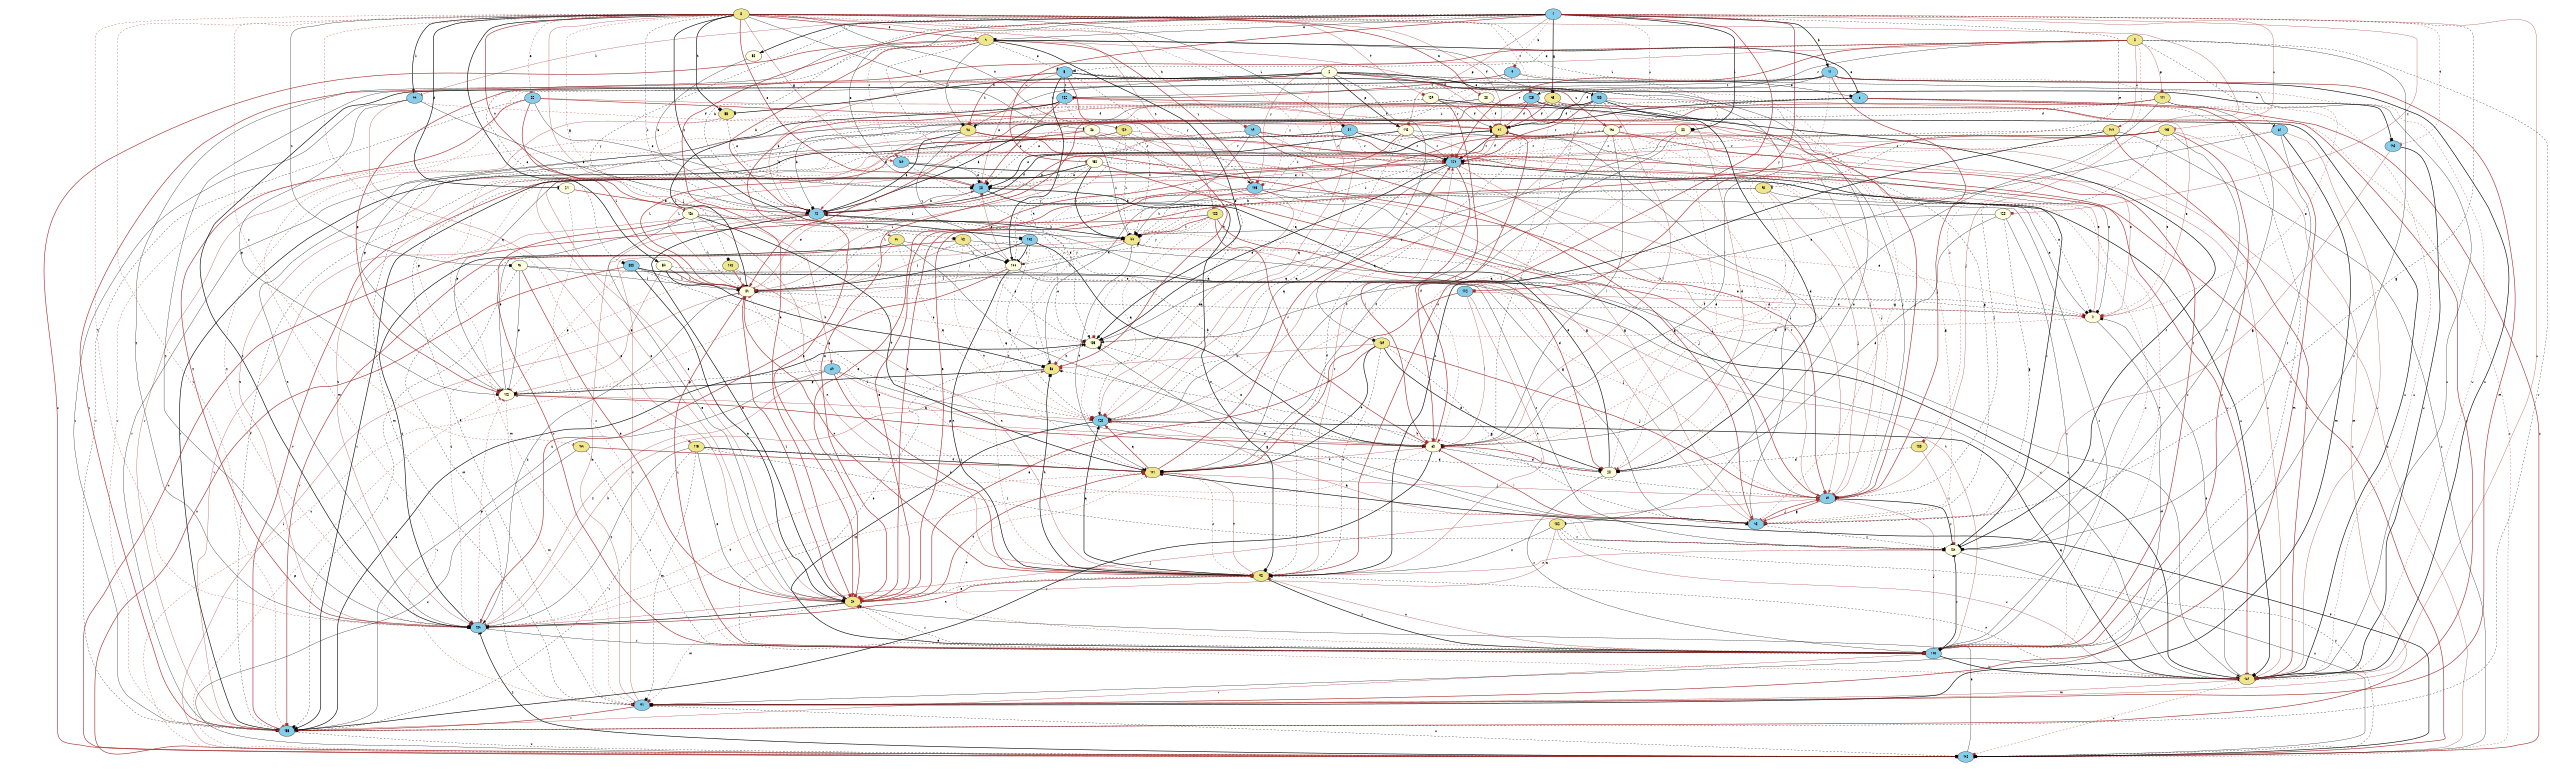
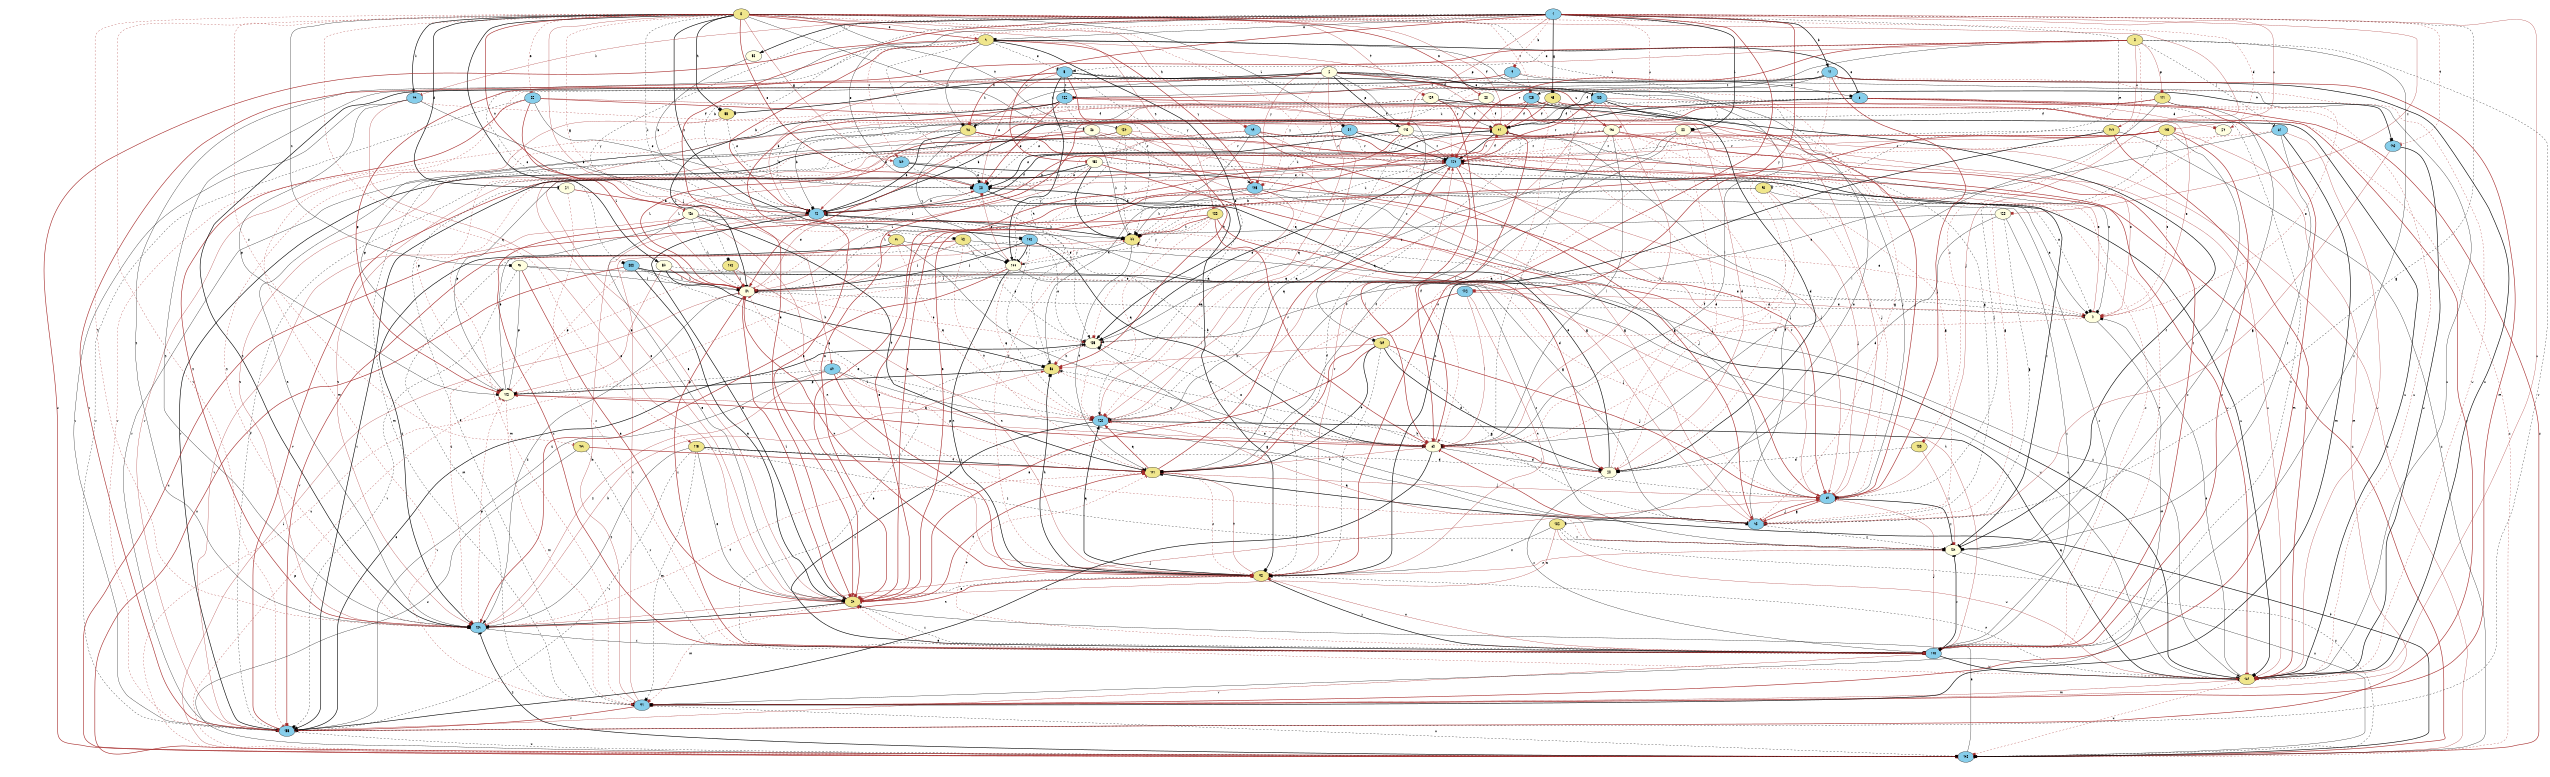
none -> (2223, 130)
(954, 514) -> (1249, 428)
